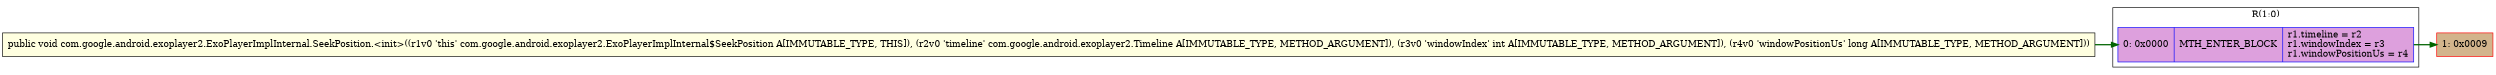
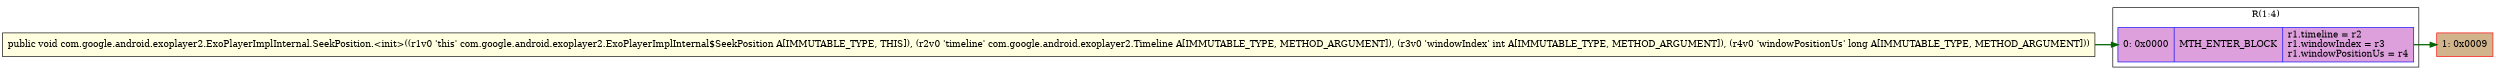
(2266, 15) -> (2266, 15)
